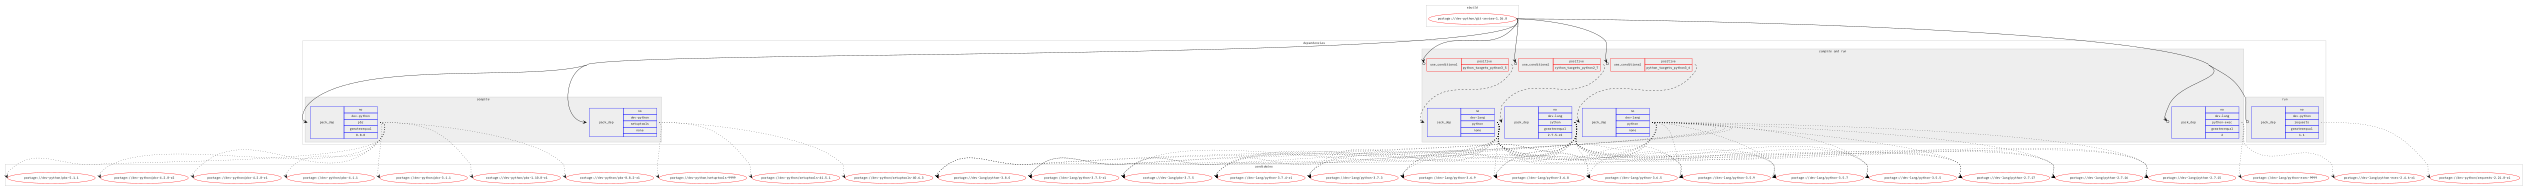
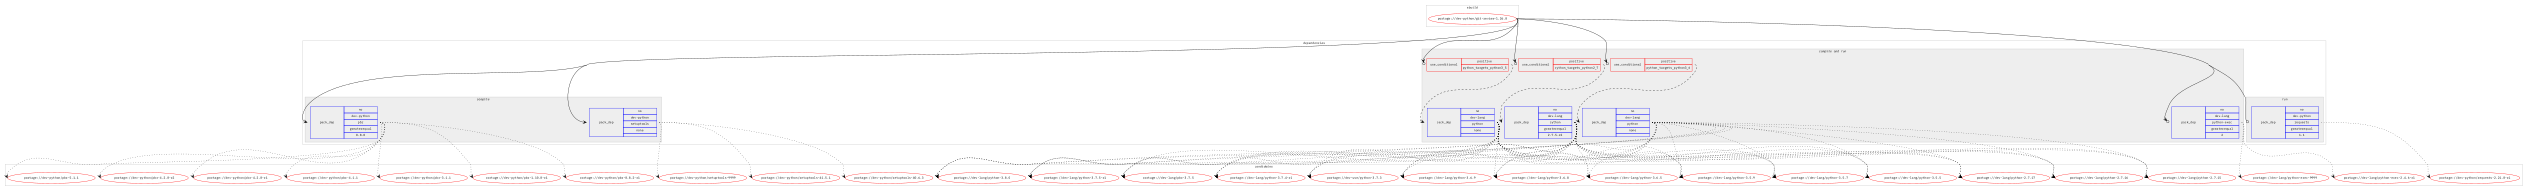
(1354, 178) -> (1354, 178)
